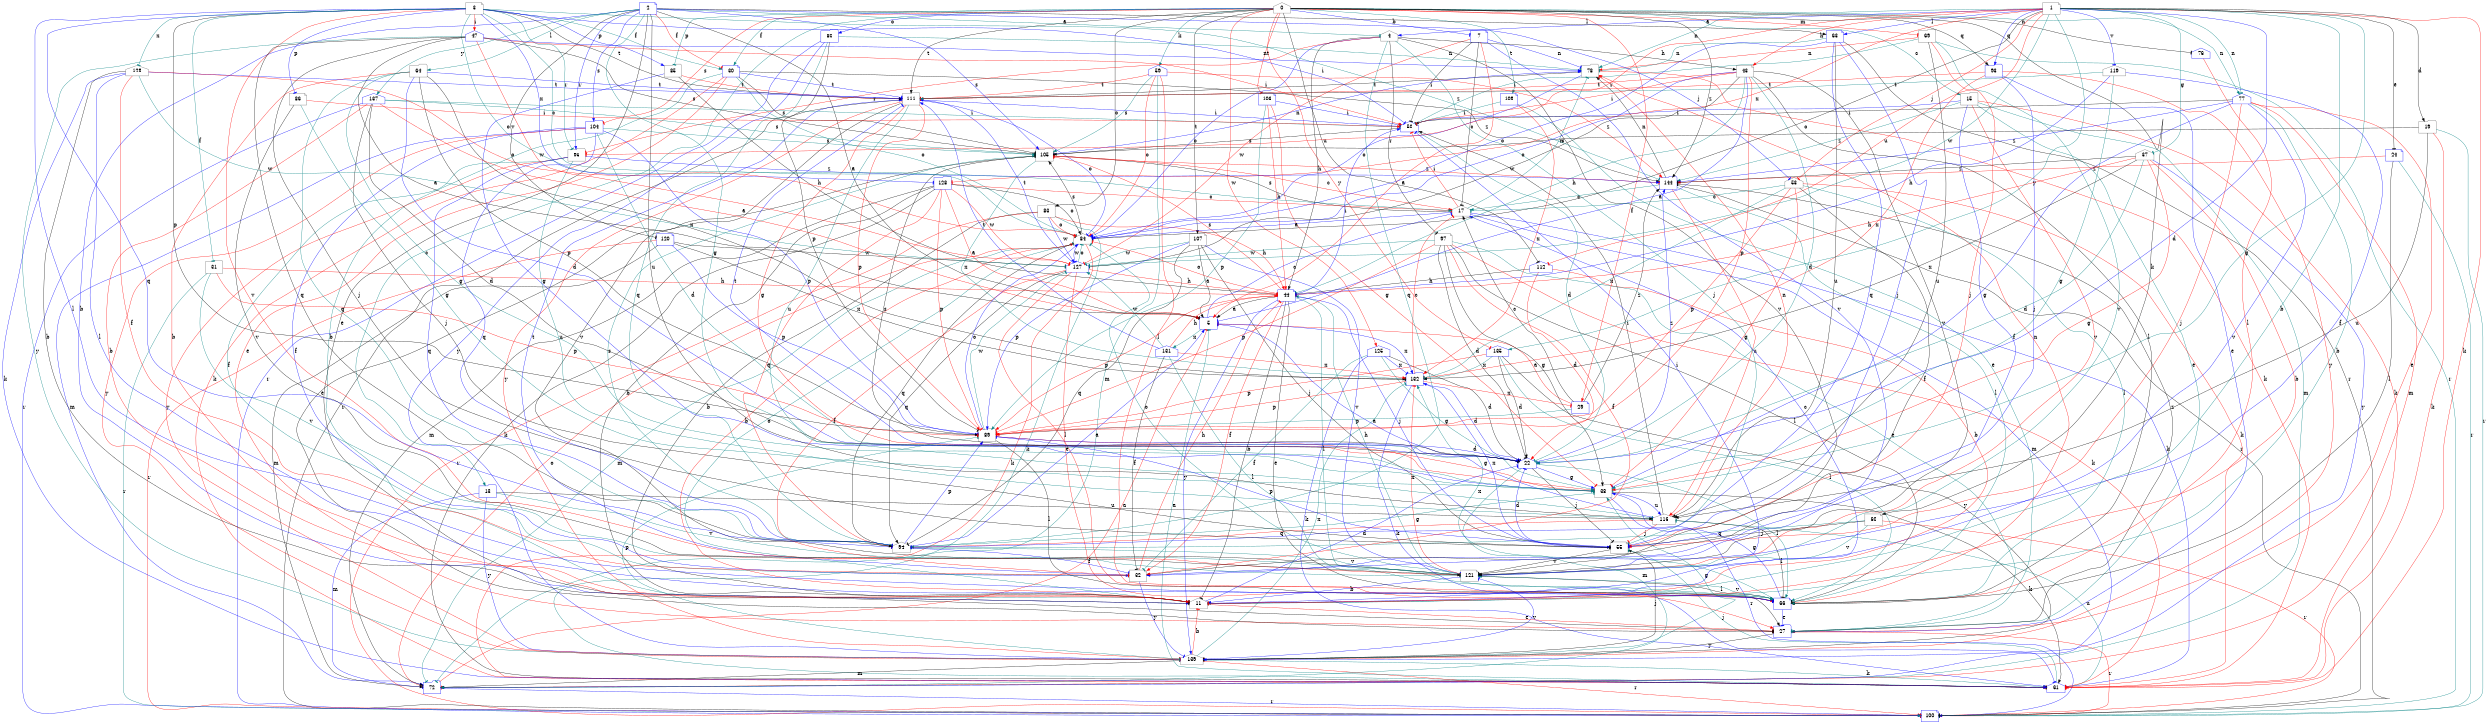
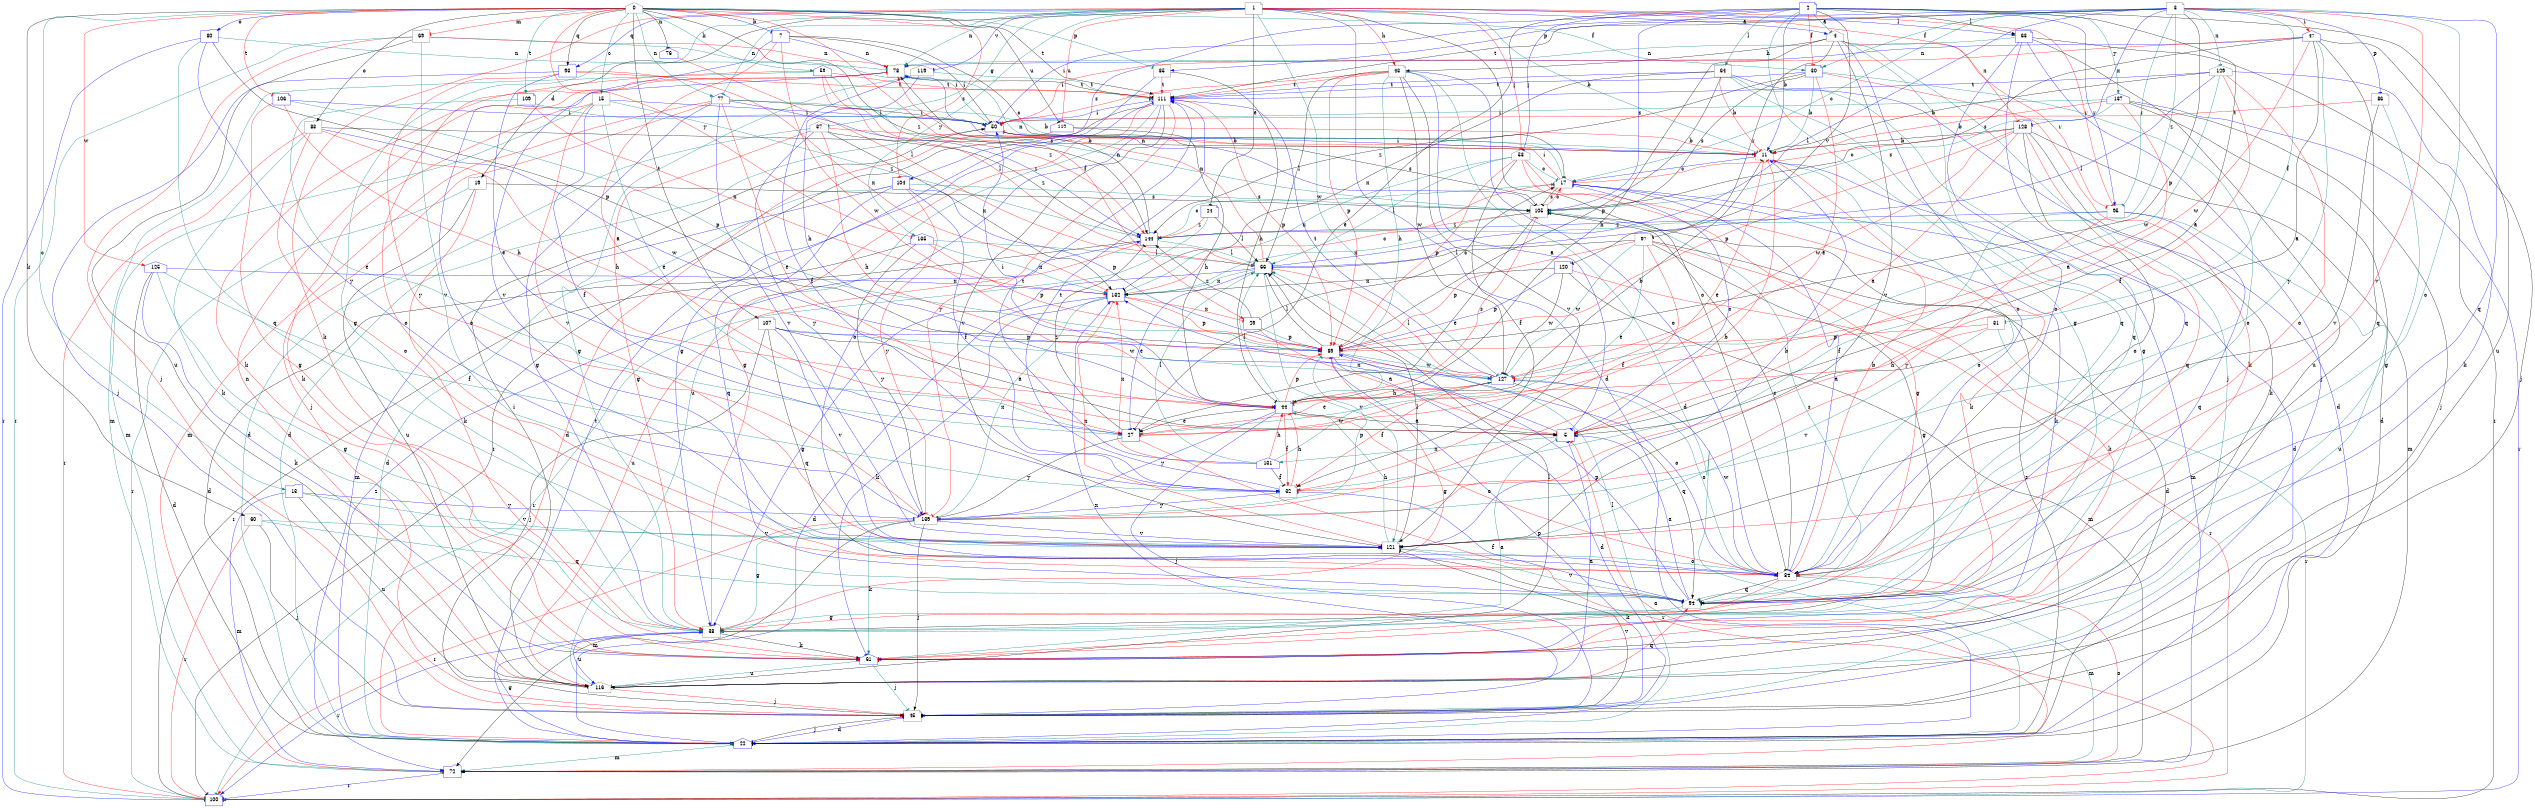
(544, 113) -> (2235, 113)
(1619, 548) -> (913, 716)
(1755, 549) -> (1341, 142)
